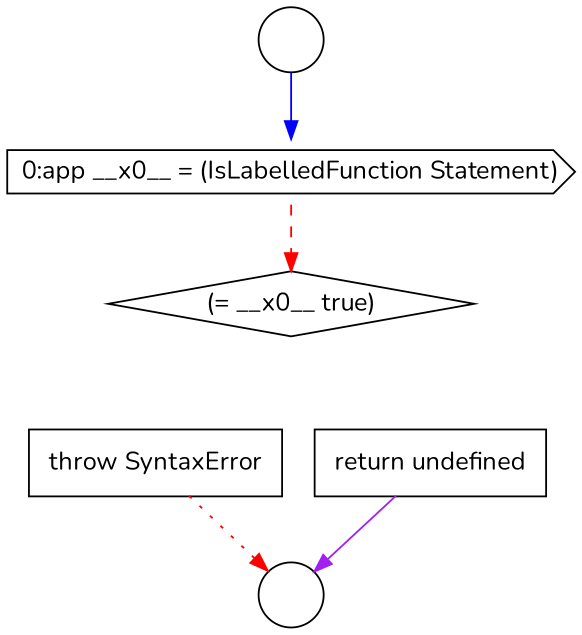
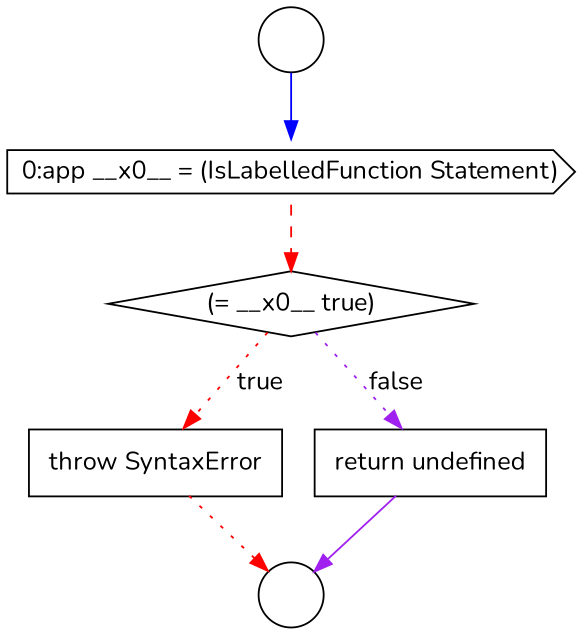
none -> (232, 373)
none -> (352, 373)
